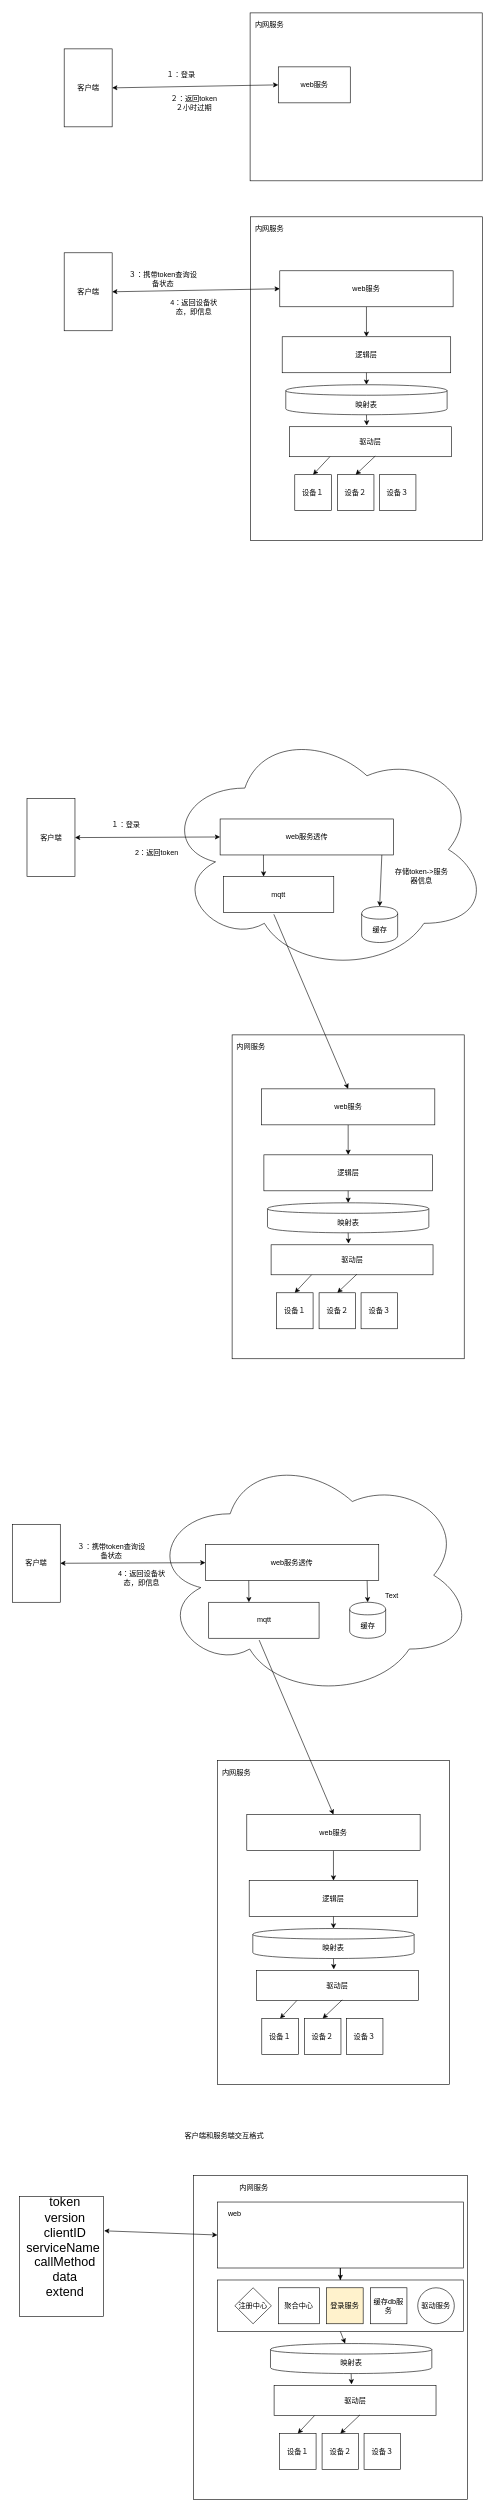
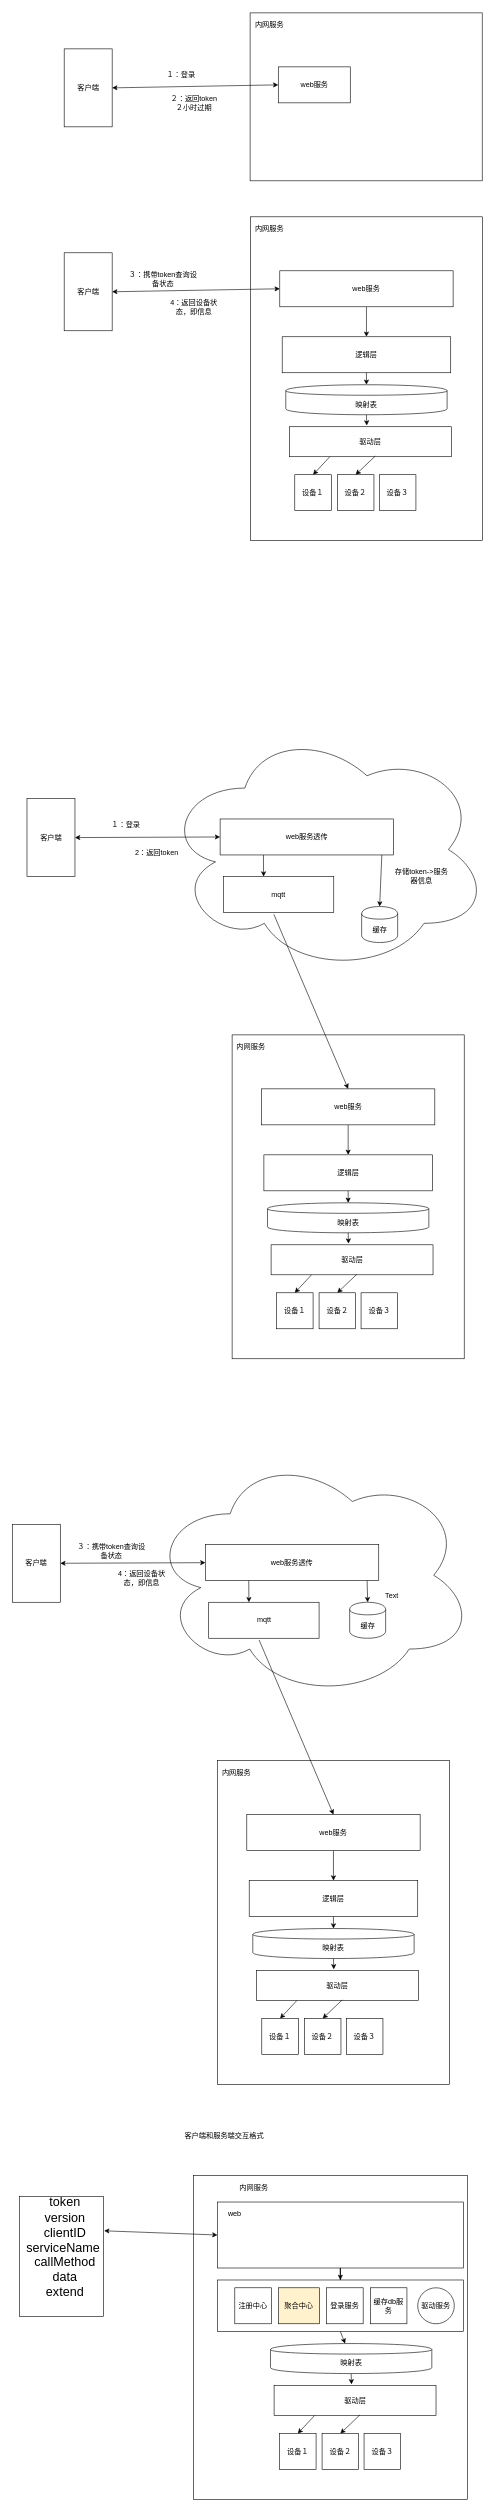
(253, 2306) -> (253, 2306)
(299, 2306) -> (299, 2306)
(345, 2306) -> (345, 2306)
